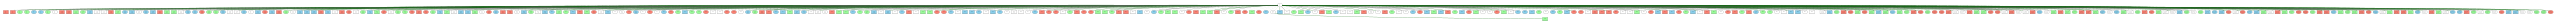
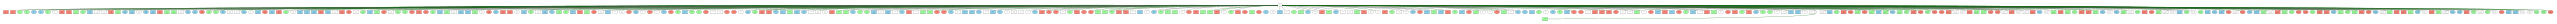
(1608, 6) -> (1608, 6)
(1409, 18) -> (1809, 15)
